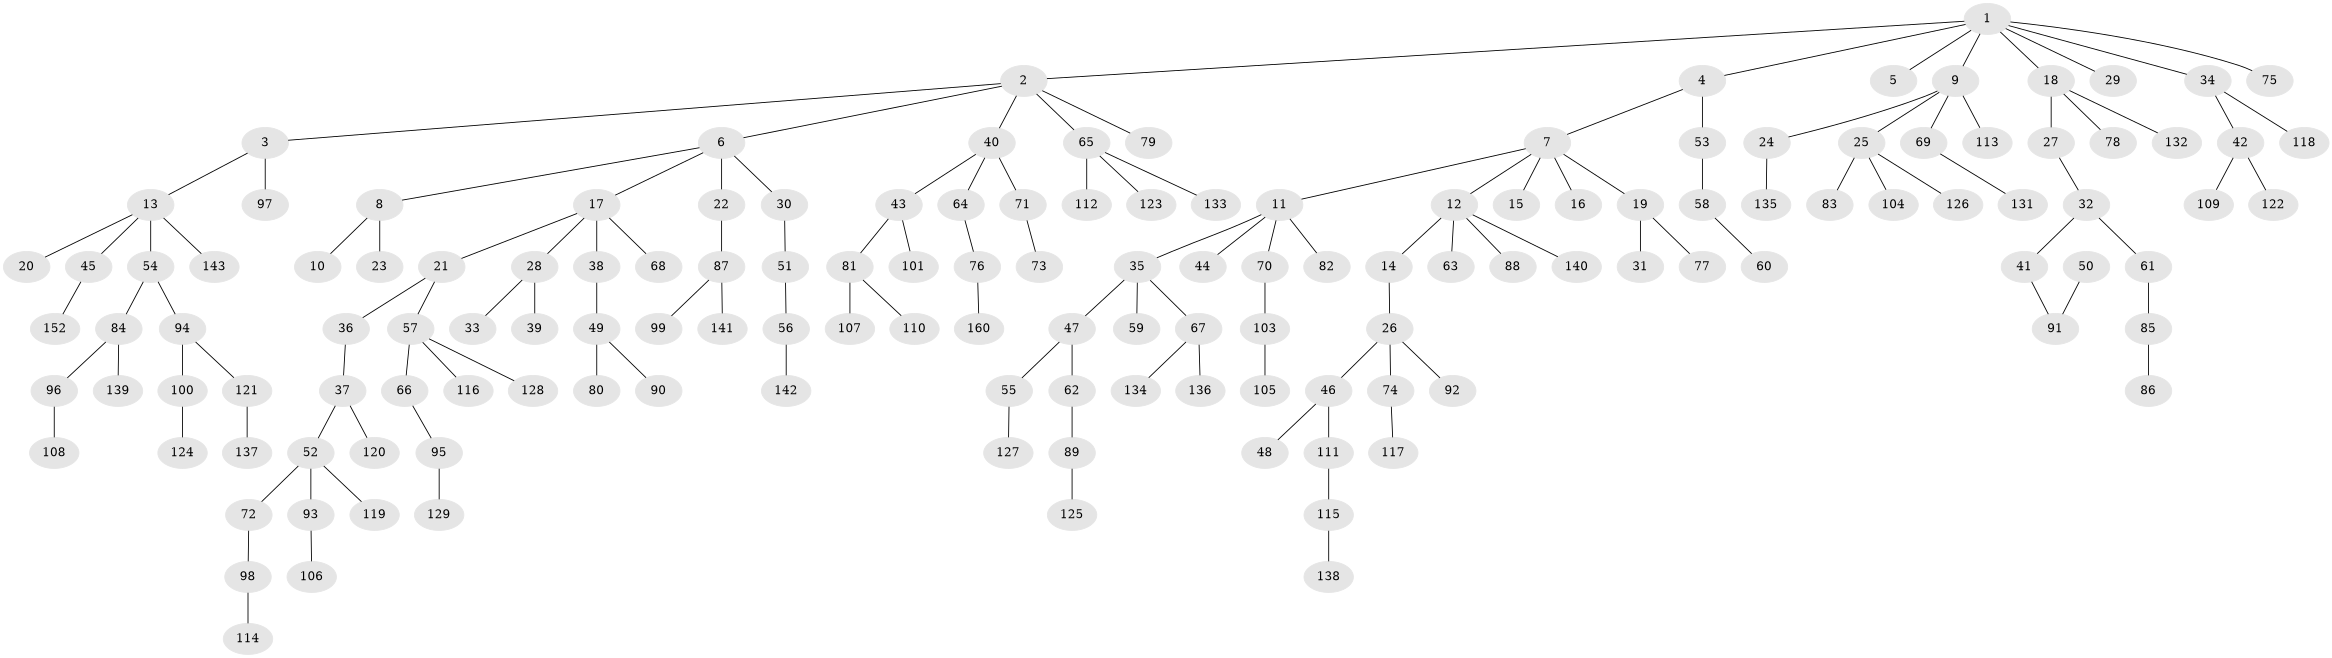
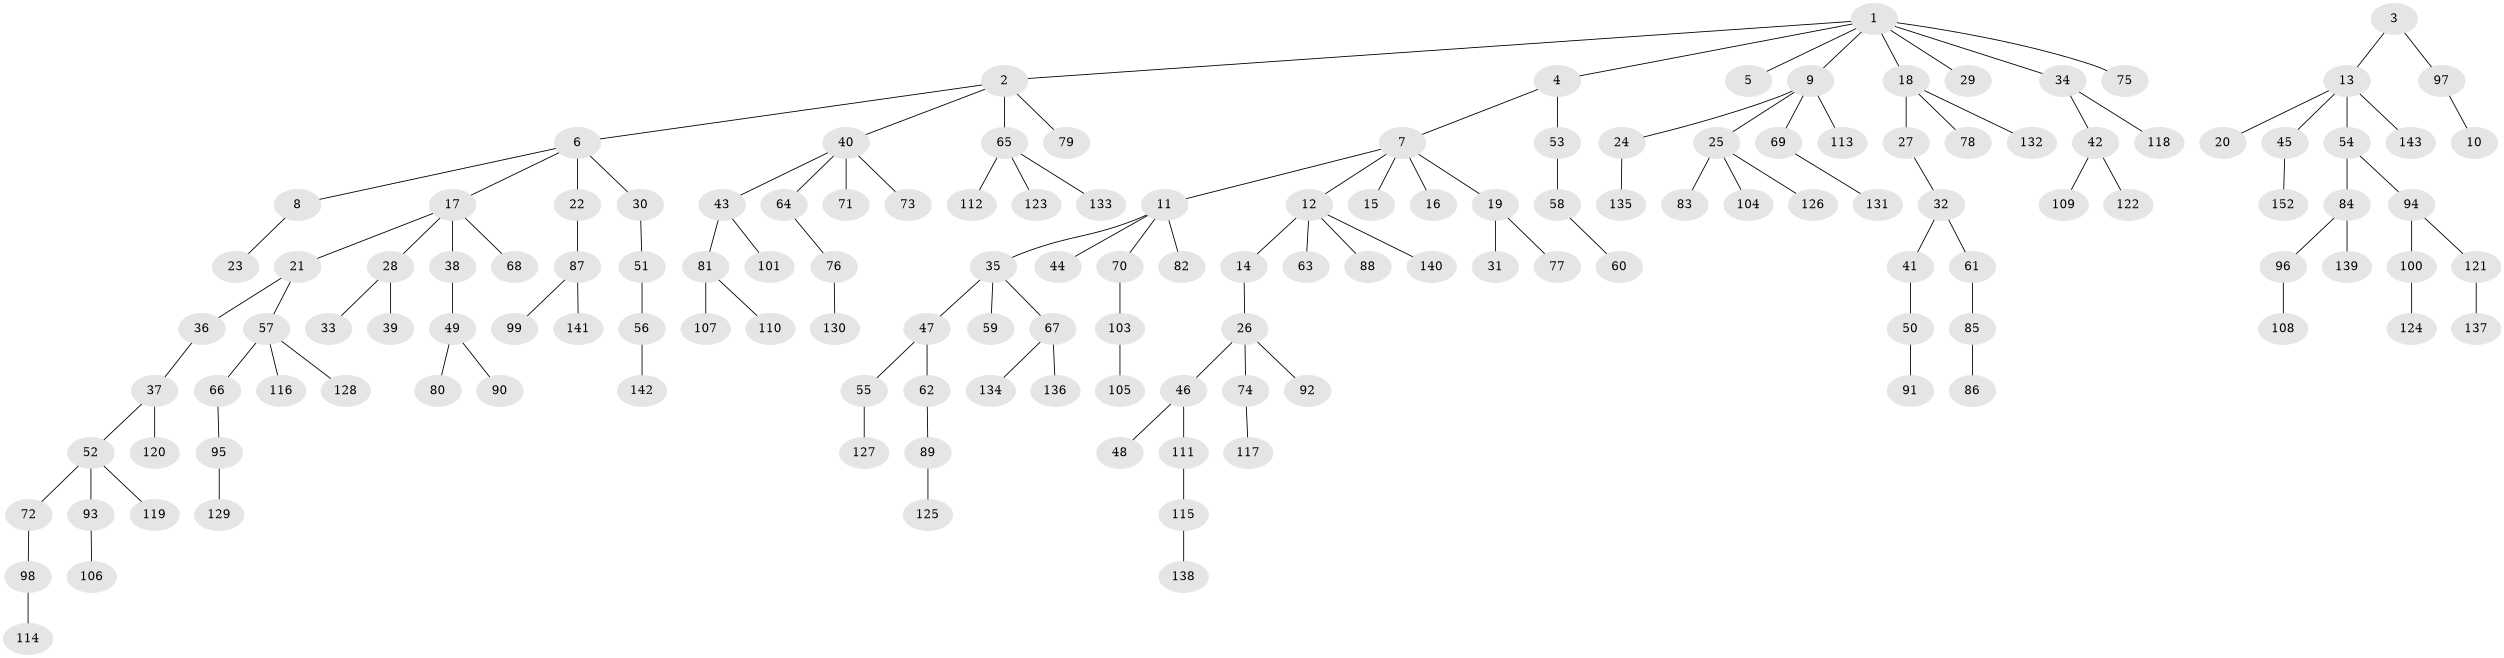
(644, 112) -> none
(349, 236) -> (2458, 112)
(1031, 236) -> (877, 174)
(2040, 298) -> (1910, 298)
(979, 329) -> (835, 329)
